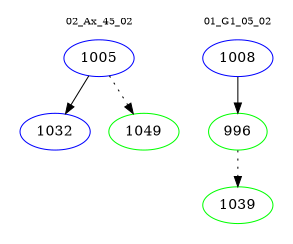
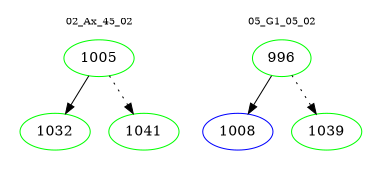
(238, 22) -> (282, 22)
(99, 58) -> (99, 58)
(238, 90) -> (263, 90)
(55, 132) -> (55, 132)
(144, 132) -> (144, 132)
